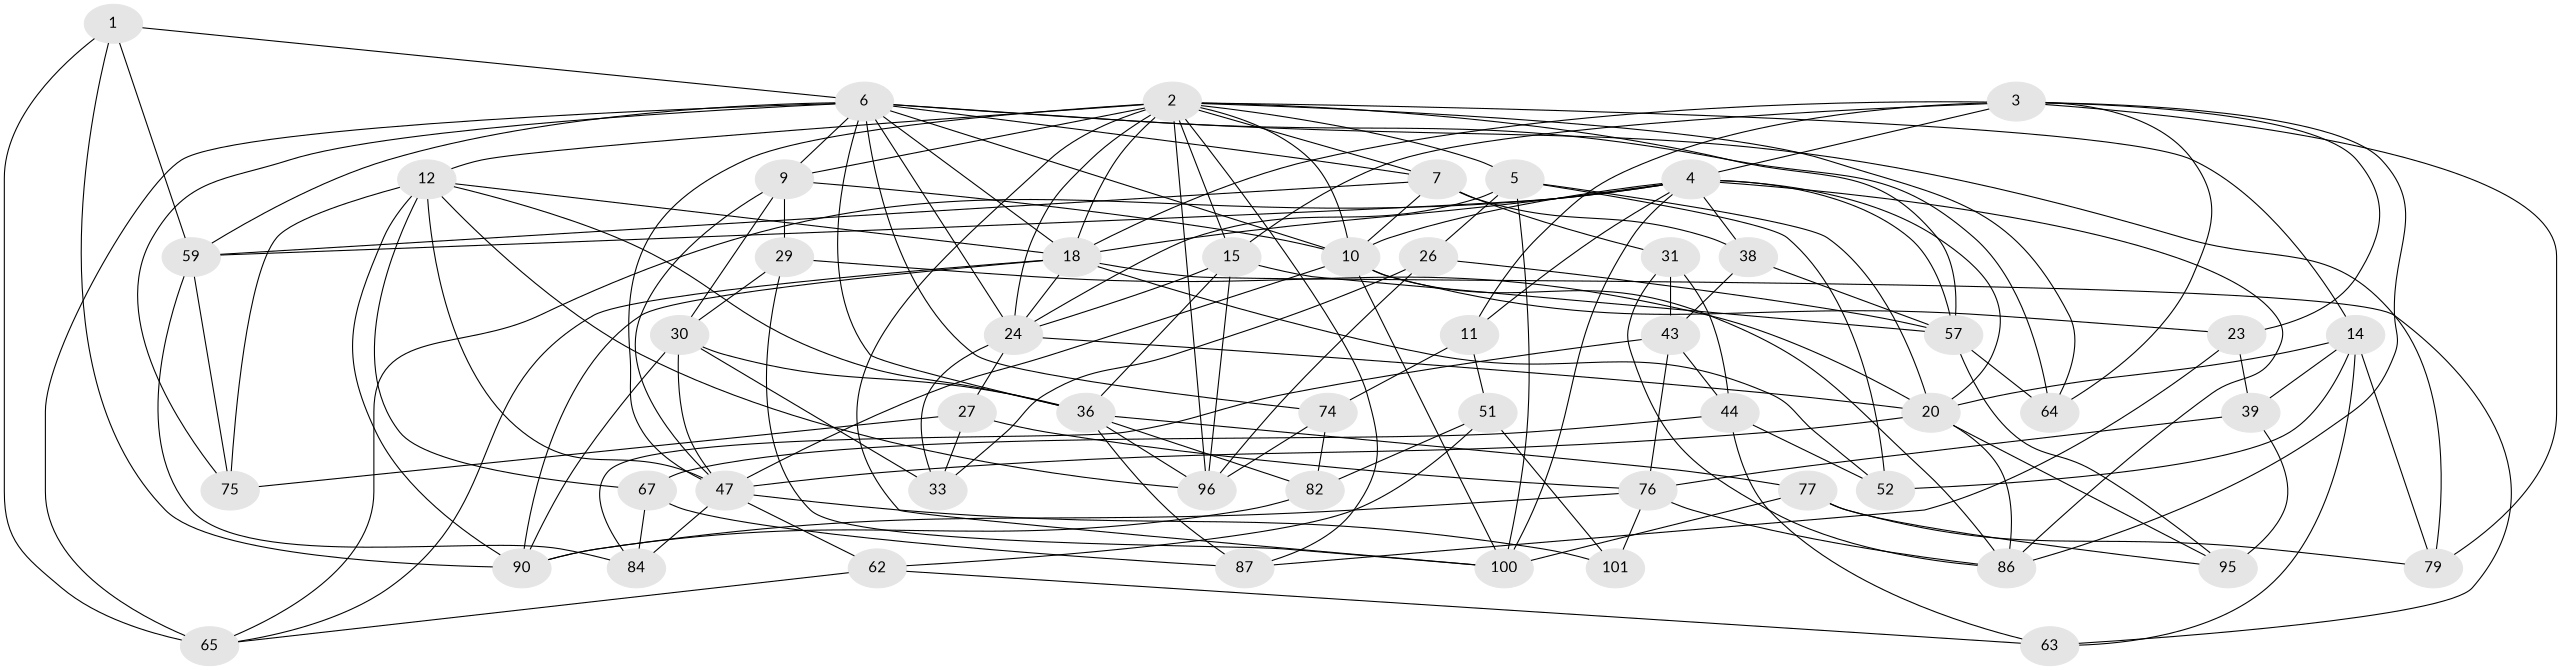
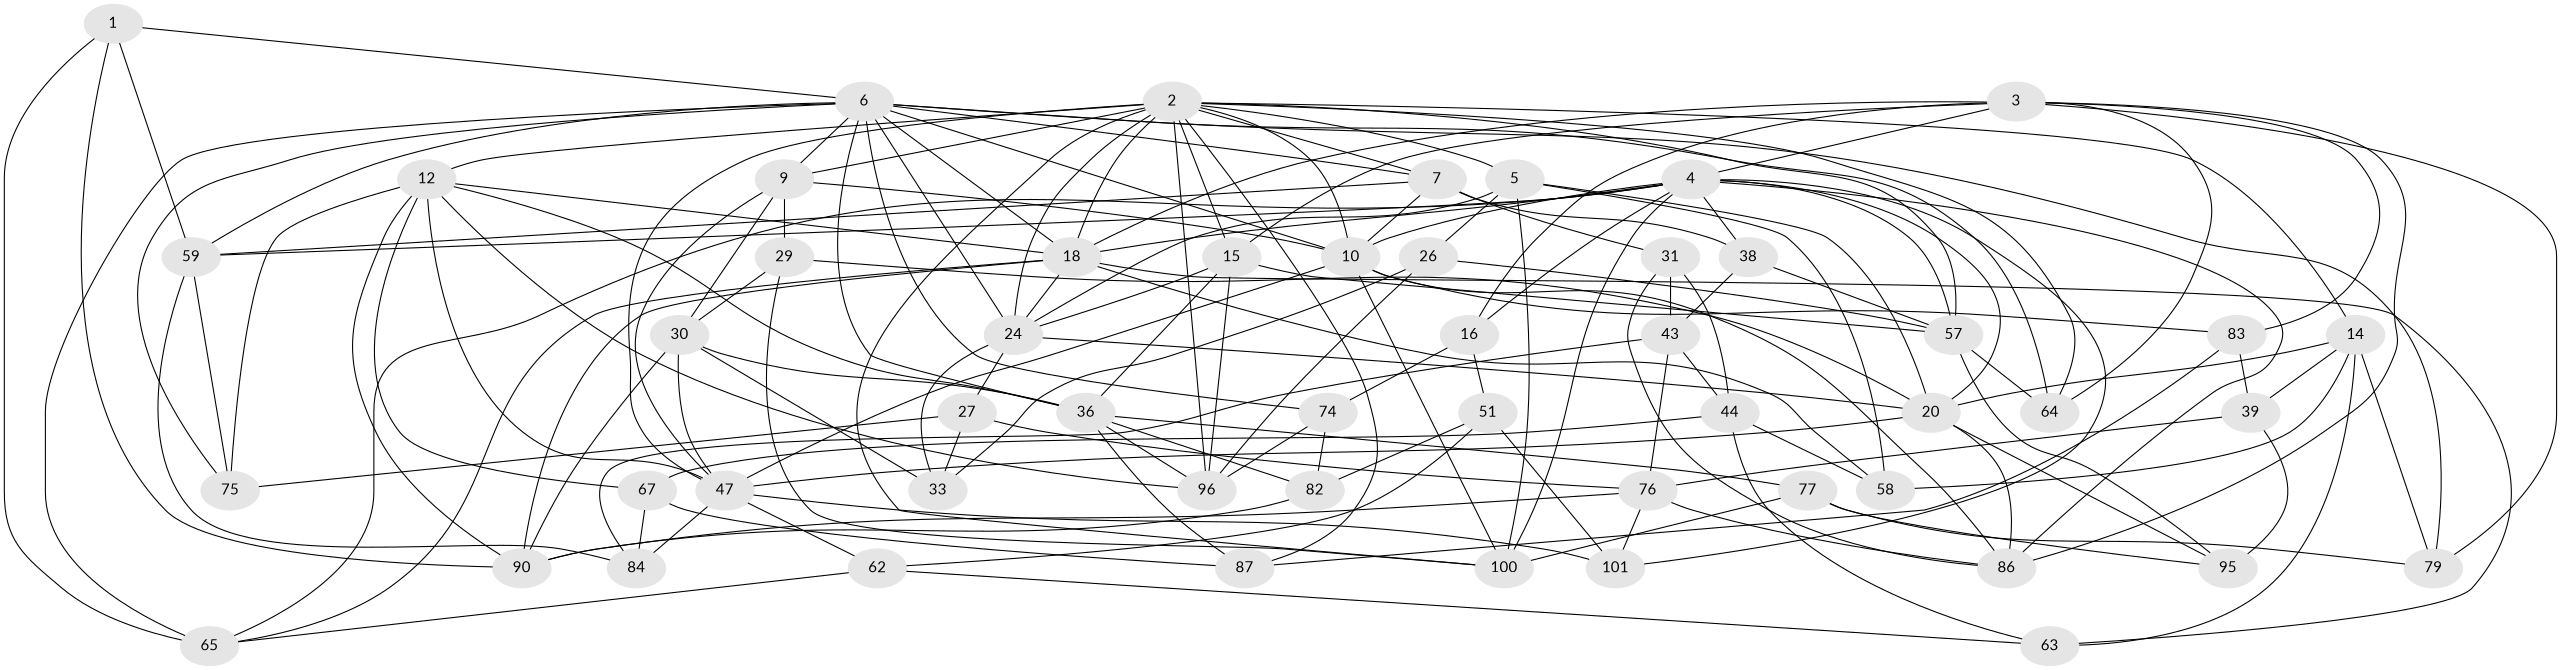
(1470, 335) -> (1470, 335)
(2237, 335) -> (2237, 335)
none -> (2099, 410)
(1886, 491) -> (1886, 491)
